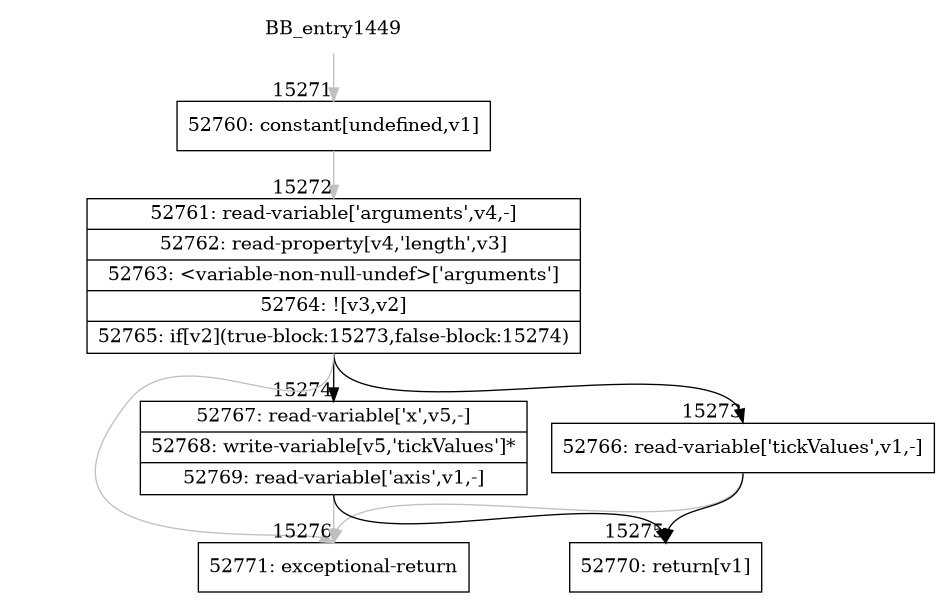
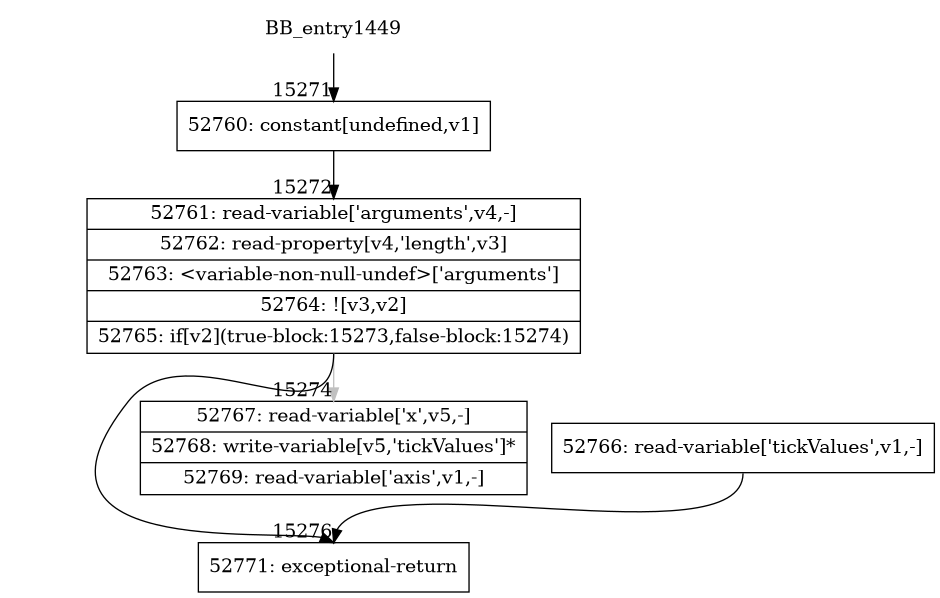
(334, 71) -> (334, 71)
(334, 168) -> (334, 168)
(334, 371) -> (334, 371)
(532, 388) -> none
(105, 442) -> (105, 442)
(534, 508) -> (545, 508)
(334, 512) -> none
(666, 567) -> none
